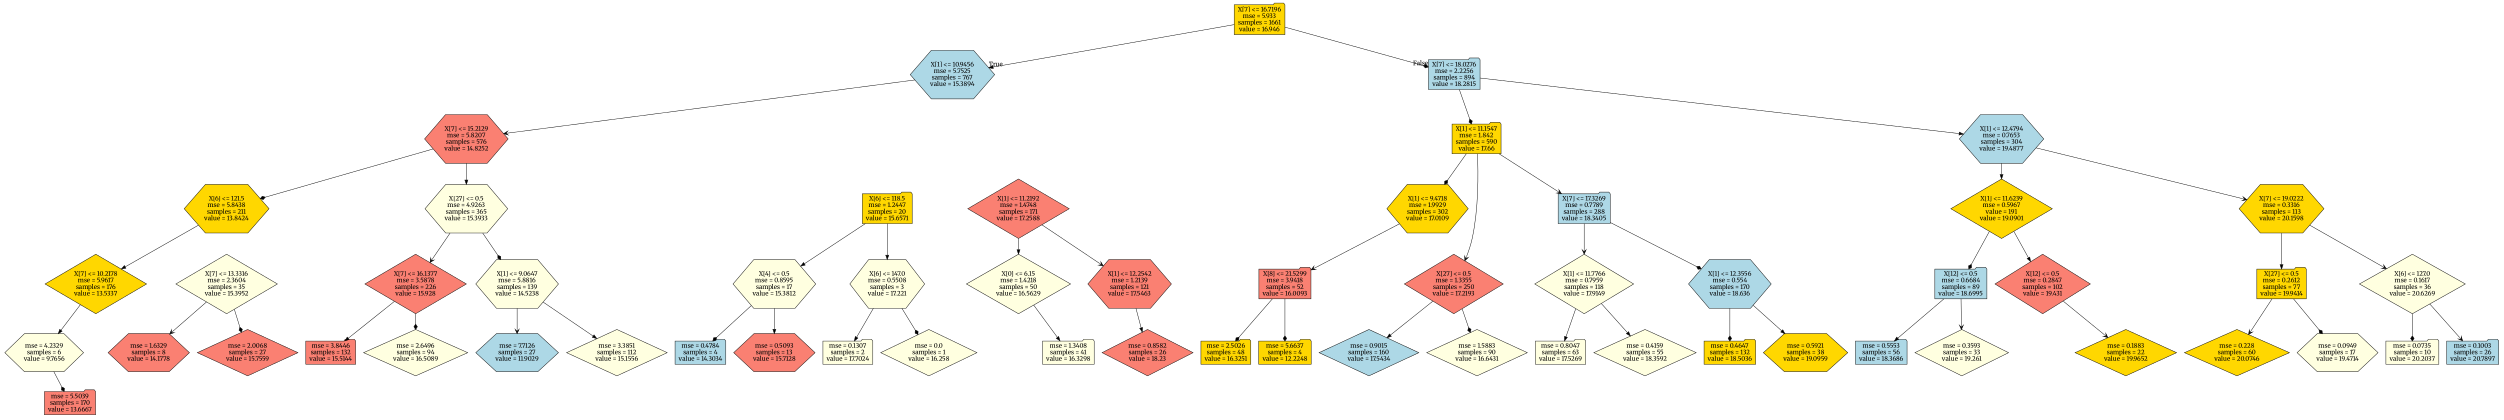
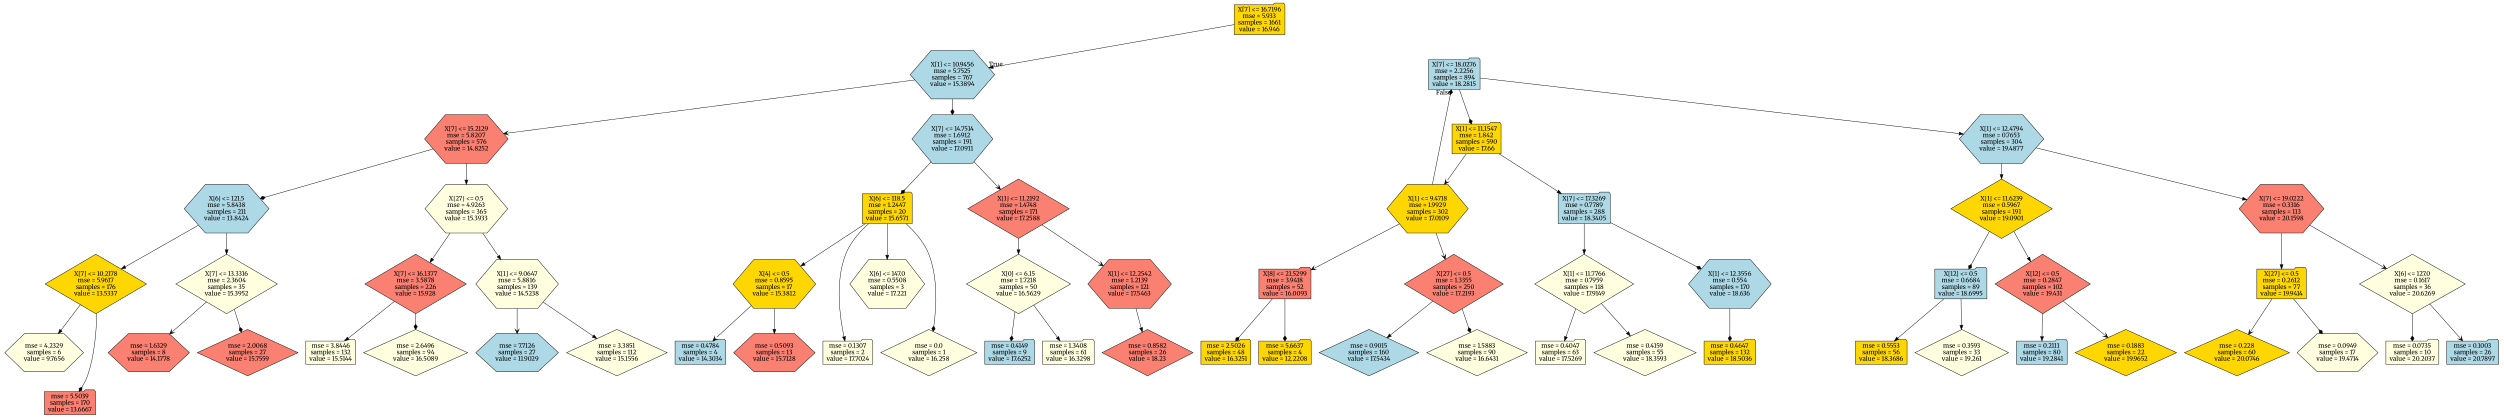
(1354, 46) -> (1441, 140)
none -> (952, 139)
(1457, 167) -> (1457, 167)
(1528, 173) -> (1528, 173)
(2139, 173) -> (2139, 173)
(1477, 206) -> (1440, 244)
(227, 209) -> (227, 209)
(2002, 209) -> (2002, 209)
(2282, 209) -> (2282, 209)
(1584, 237) -> (1584, 237)
none -> (227, 241)
(490, 244) -> (490, 244)
(441, 246) -> (441, 246)
(774, 284) -> (774, 284)
(1018, 284) -> (1018, 284)
(1961, 312) -> (1961, 312)
(909, 319) -> (933, 271)
(734, 321) -> (734, 321)
(865, 323) -> (840, 276)
(331, 353) -> (331, 353)
none -> (1010, 353)
(1068, 353) -> (1068, 353)
(1285, 353) -> (1285, 353)
(1561, 353) -> (1561, 353)
(1645, 353) -> (1645, 353)
(1806, 353) -> none
(1881, 353) -> (1881, 353)
none -> (2042, 353)
(58, 379) -> (94, 351)
